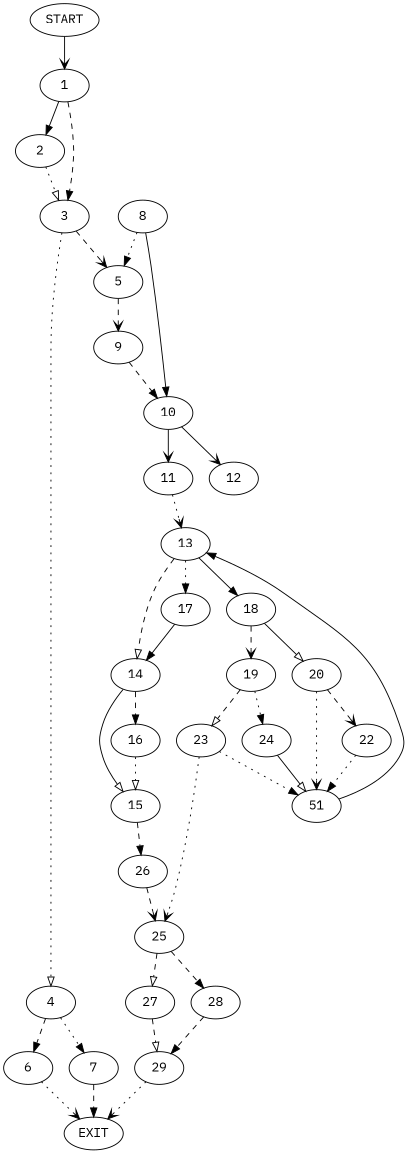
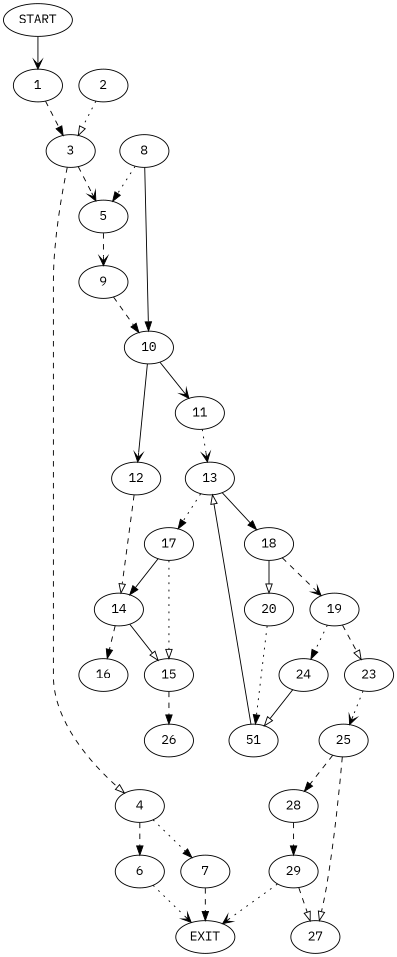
(54, 114) -> none
(150, 601) -> (128, 539)
(51, 605) -> (53, 487)
(366, 659) -> (232, 614)
(317, 736) -> (262, 670)
(367, 741) -> none
(136, 769) -> (169, 605)
(255, 771) -> none
(150, 900) -> none
(154, 1031) -> (303, 900)
